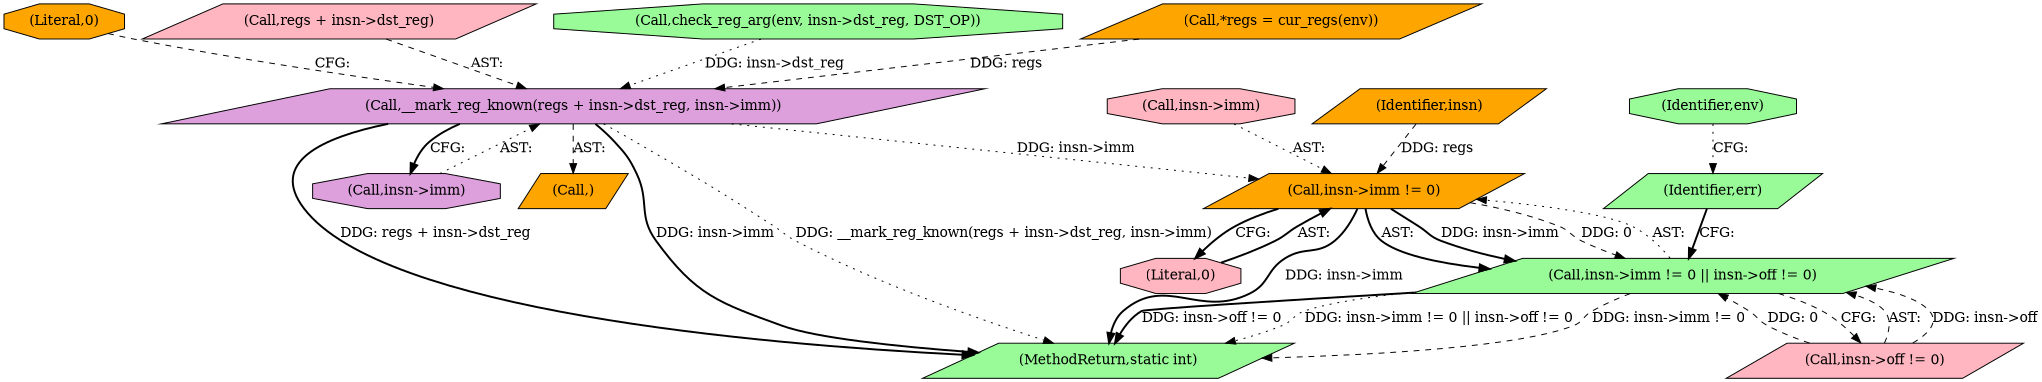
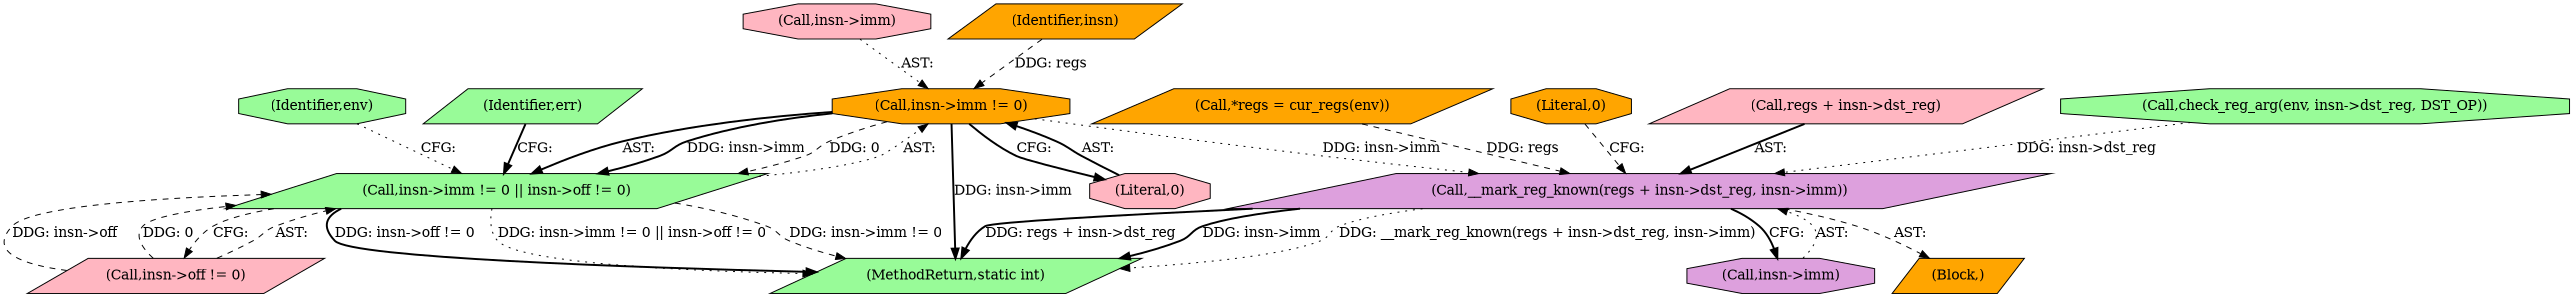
(452, 62) -> (1747, 147)
(1713, 144) -> (405, 147)
(990, 151) -> (1252, 147)
(573, 191) -> (1958, 276)
(1364, 191) -> (951, 106)
